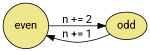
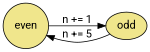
(77, 20) -> (77, 20)
(77, 35) -> (77, 35)
